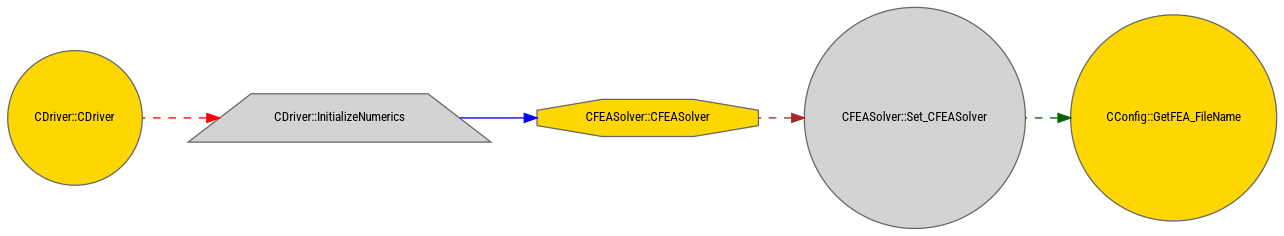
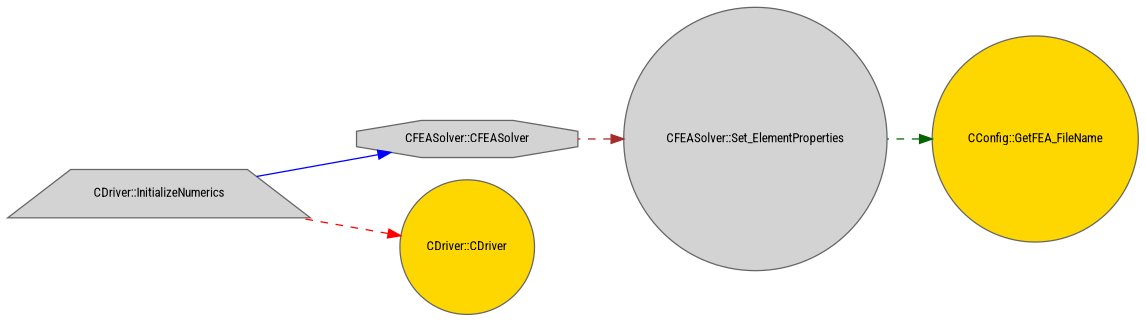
(175, 118) -> (344, 226)
(648, 118) -> (467, 139)
(915, 118) -> (755, 139)
